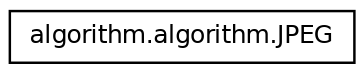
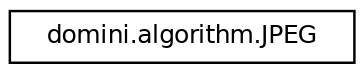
(182, 37) -> (182, 37)
